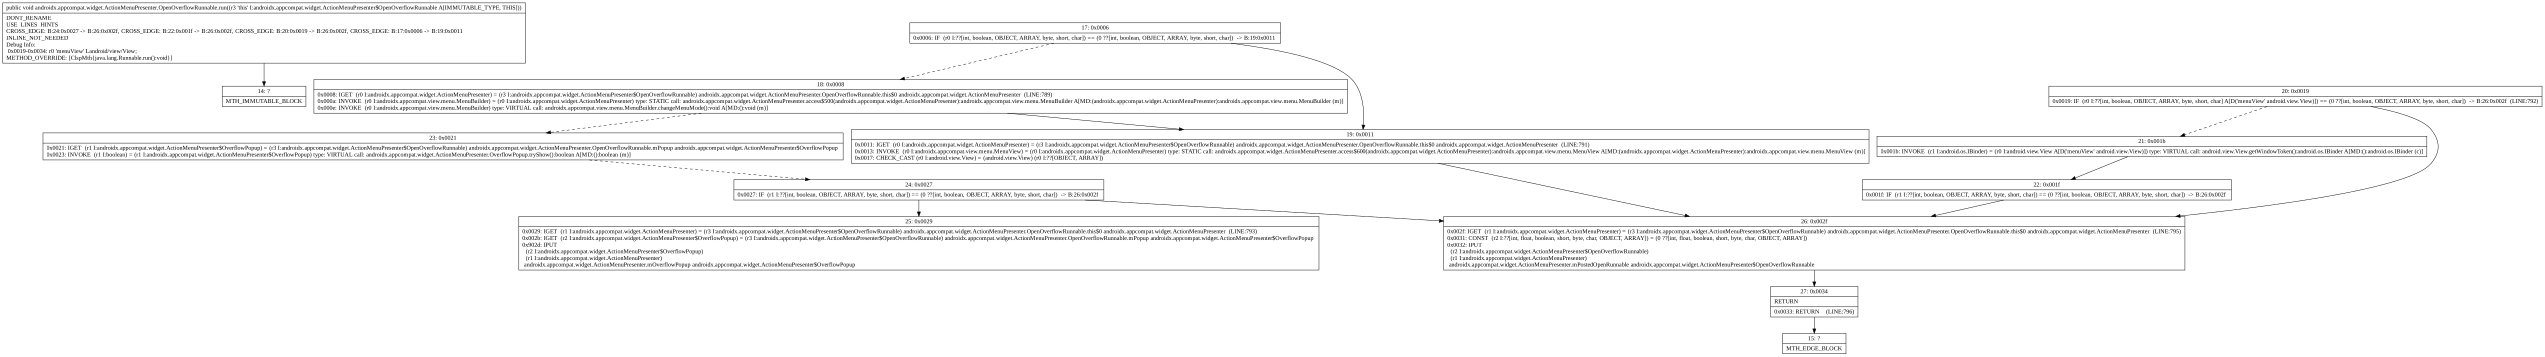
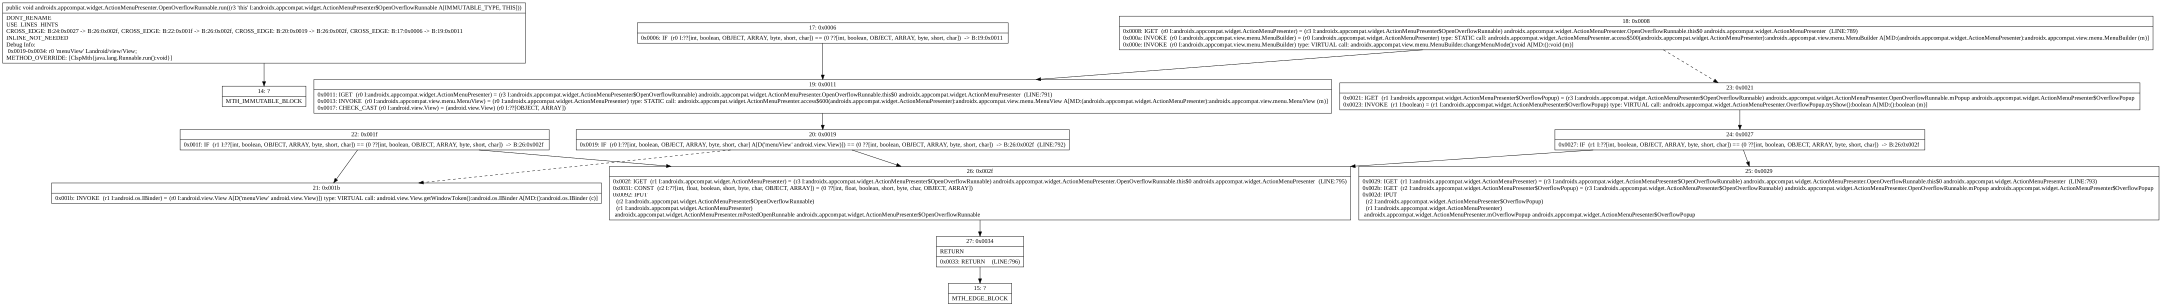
(979, 61) -> none
(2102, 167) -> (347, 165)
(697, 170) -> (1740, 118)
(1561, 189) -> (823, 119)
(541, 245) -> (1381, 195)
(1466, 245) -> (632, 195)
